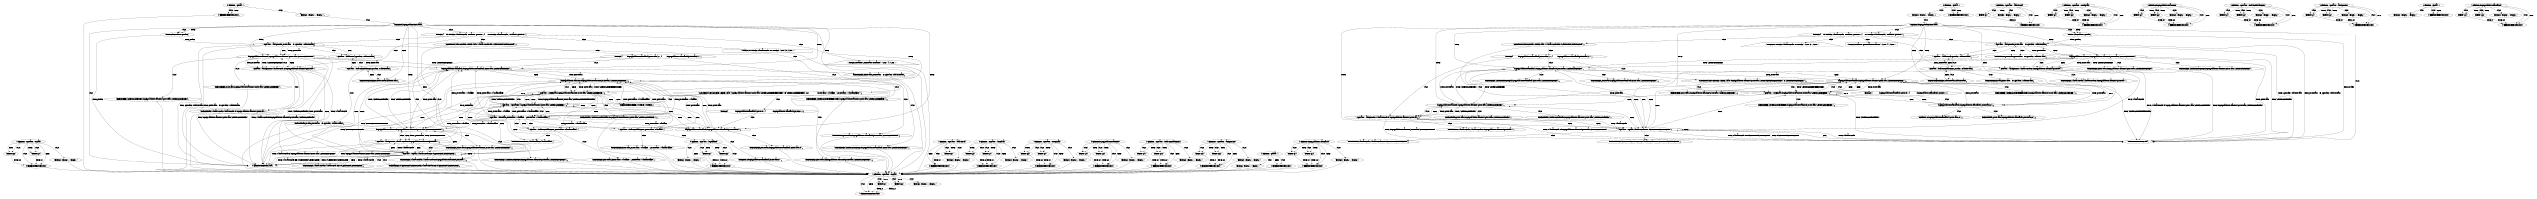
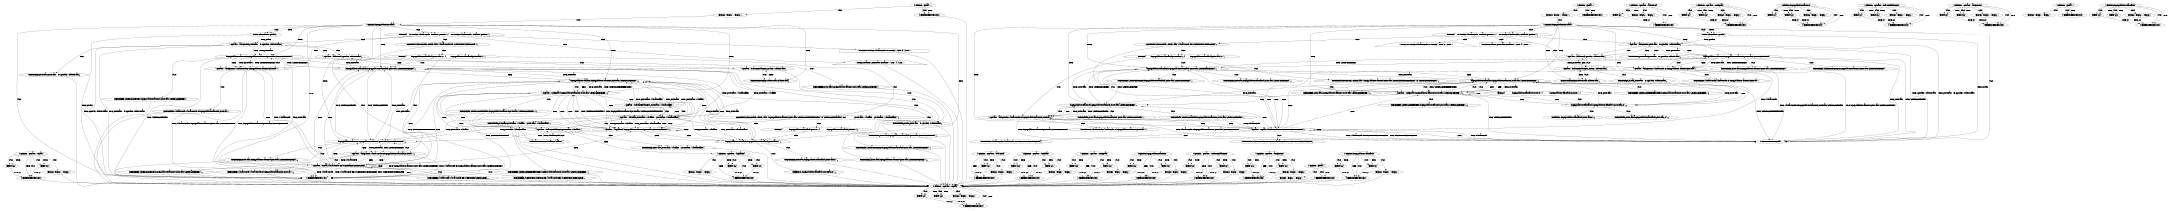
(698, 117) -> (551, 136)
none -> (561, 136)
(532, 142) -> none
